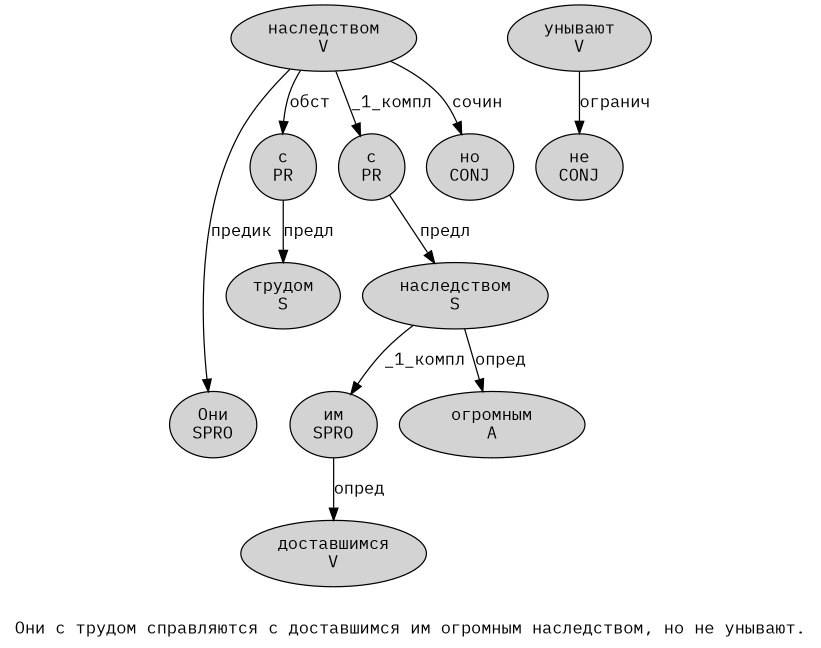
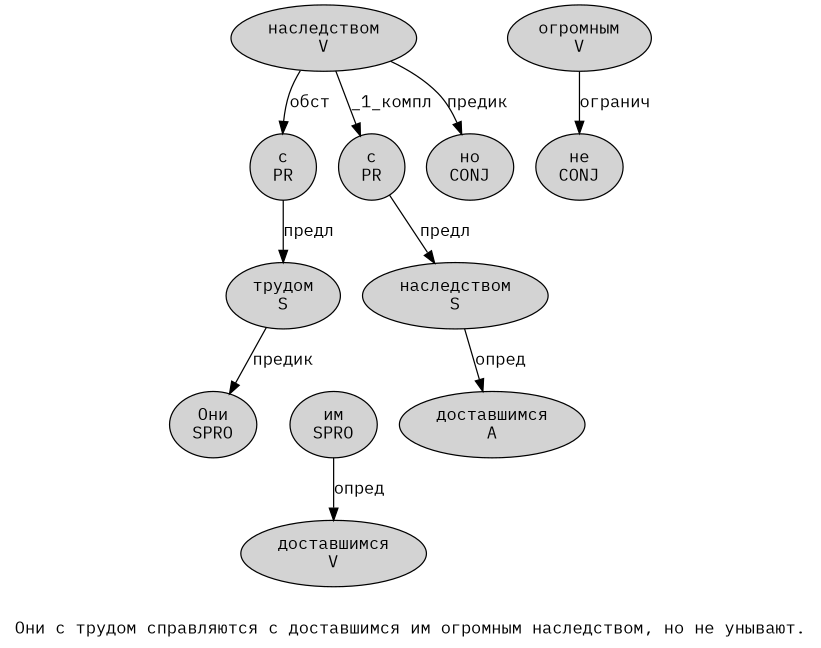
(579, 38) -> (579, 38)
(477, 103) -> (477, 103)
(212, 213) -> (251, 355)
(383, 352) -> none
(492, 425) -> (492, 425)
